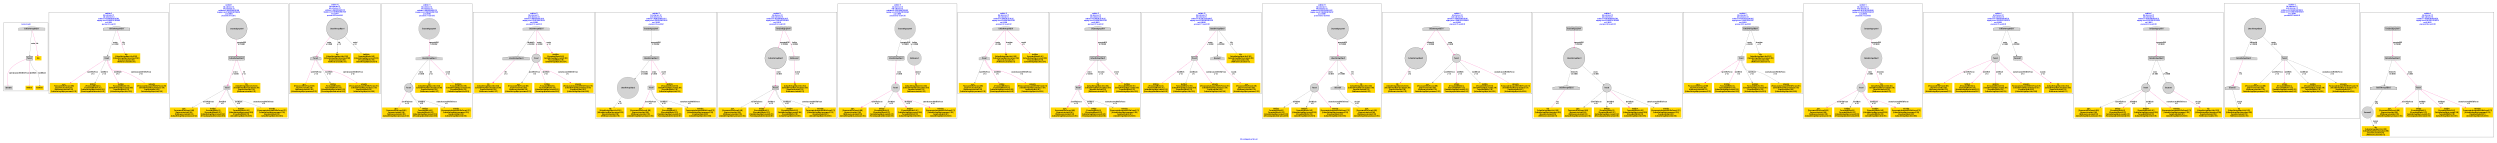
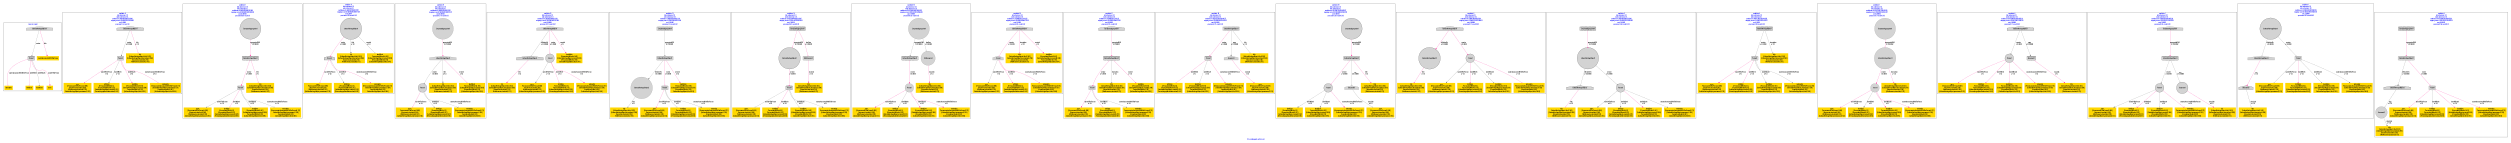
(38, 58) -> (48, 58)
(9, 88) -> (9, 88)
none -> (50, 88)
